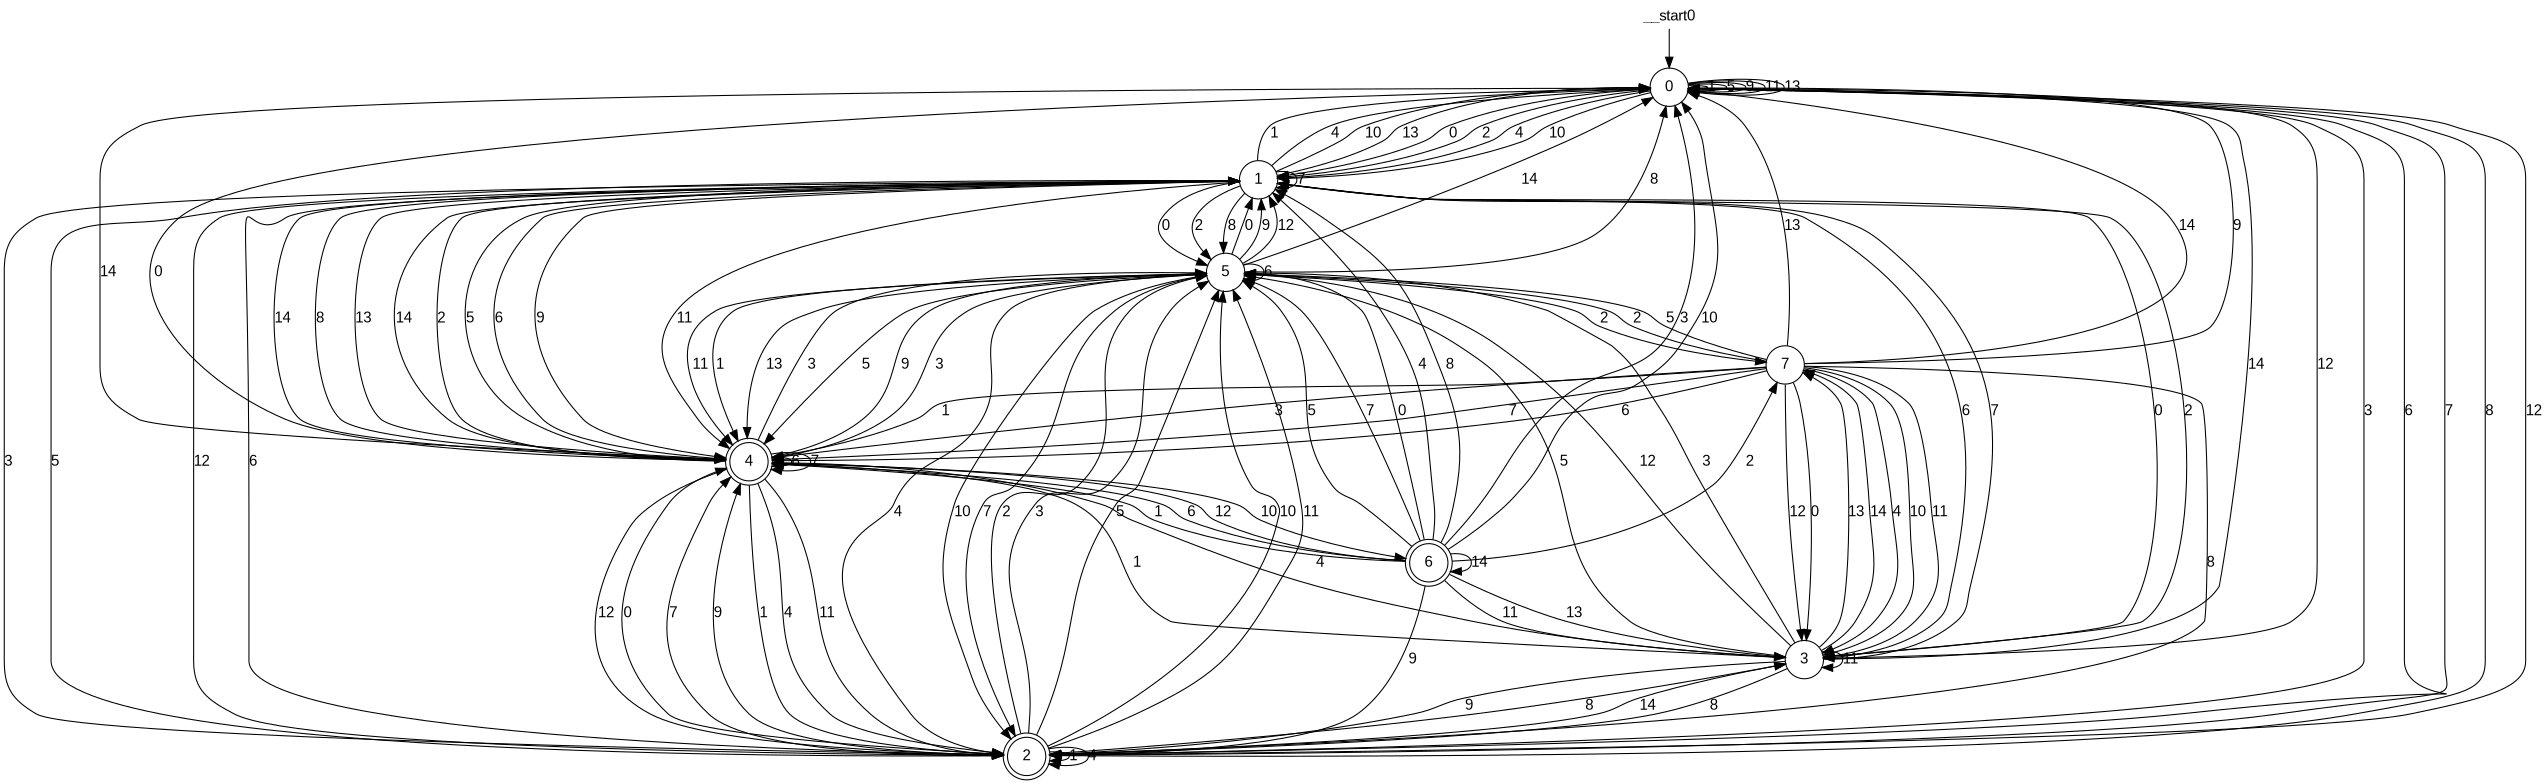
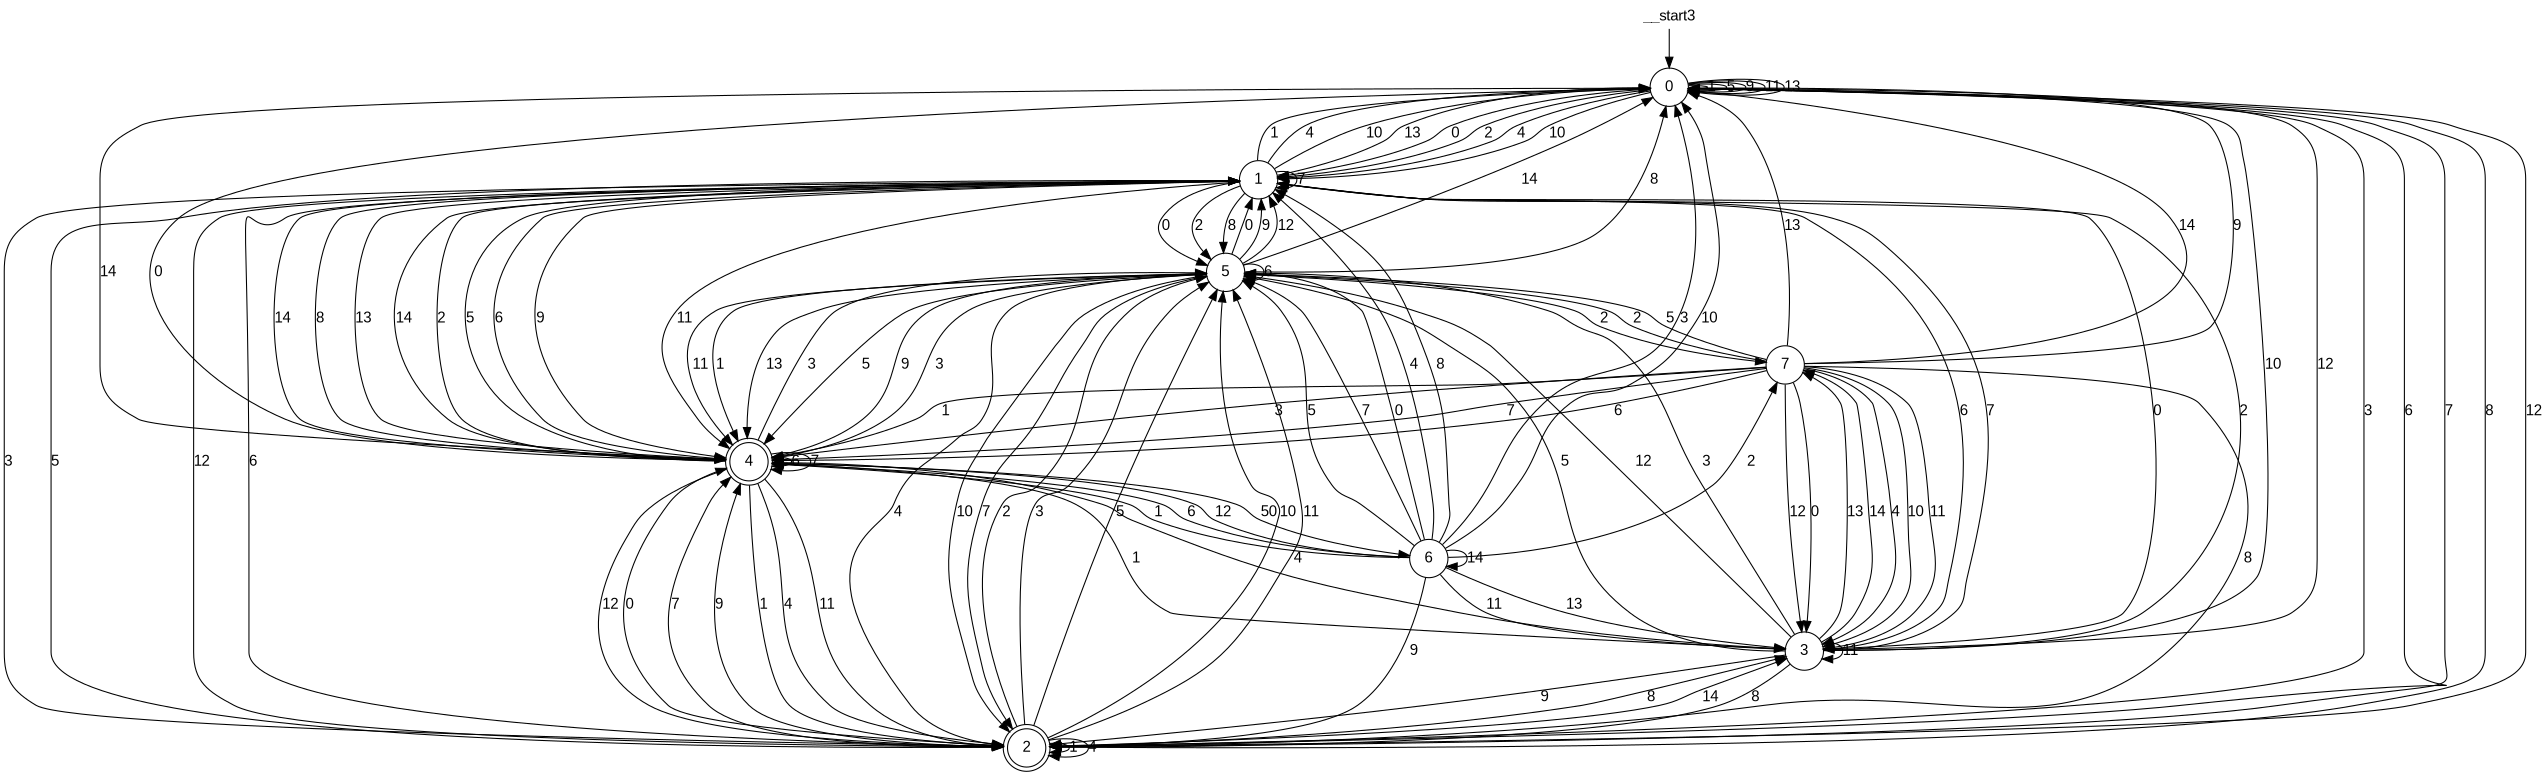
(1669, 16) -> (1669, 16)
(2257, 365) -> (2274, 365)
(1269, 512) -> (1269, 512)
(1429, 563) -> (1429, 559)
